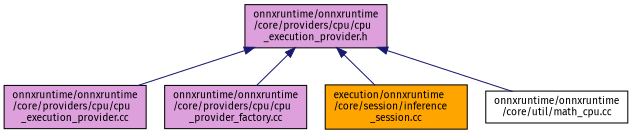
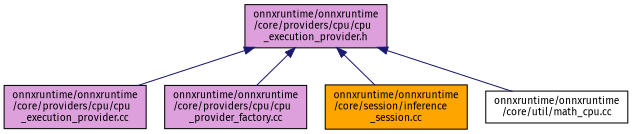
(396, 107) -> (396, 107)
